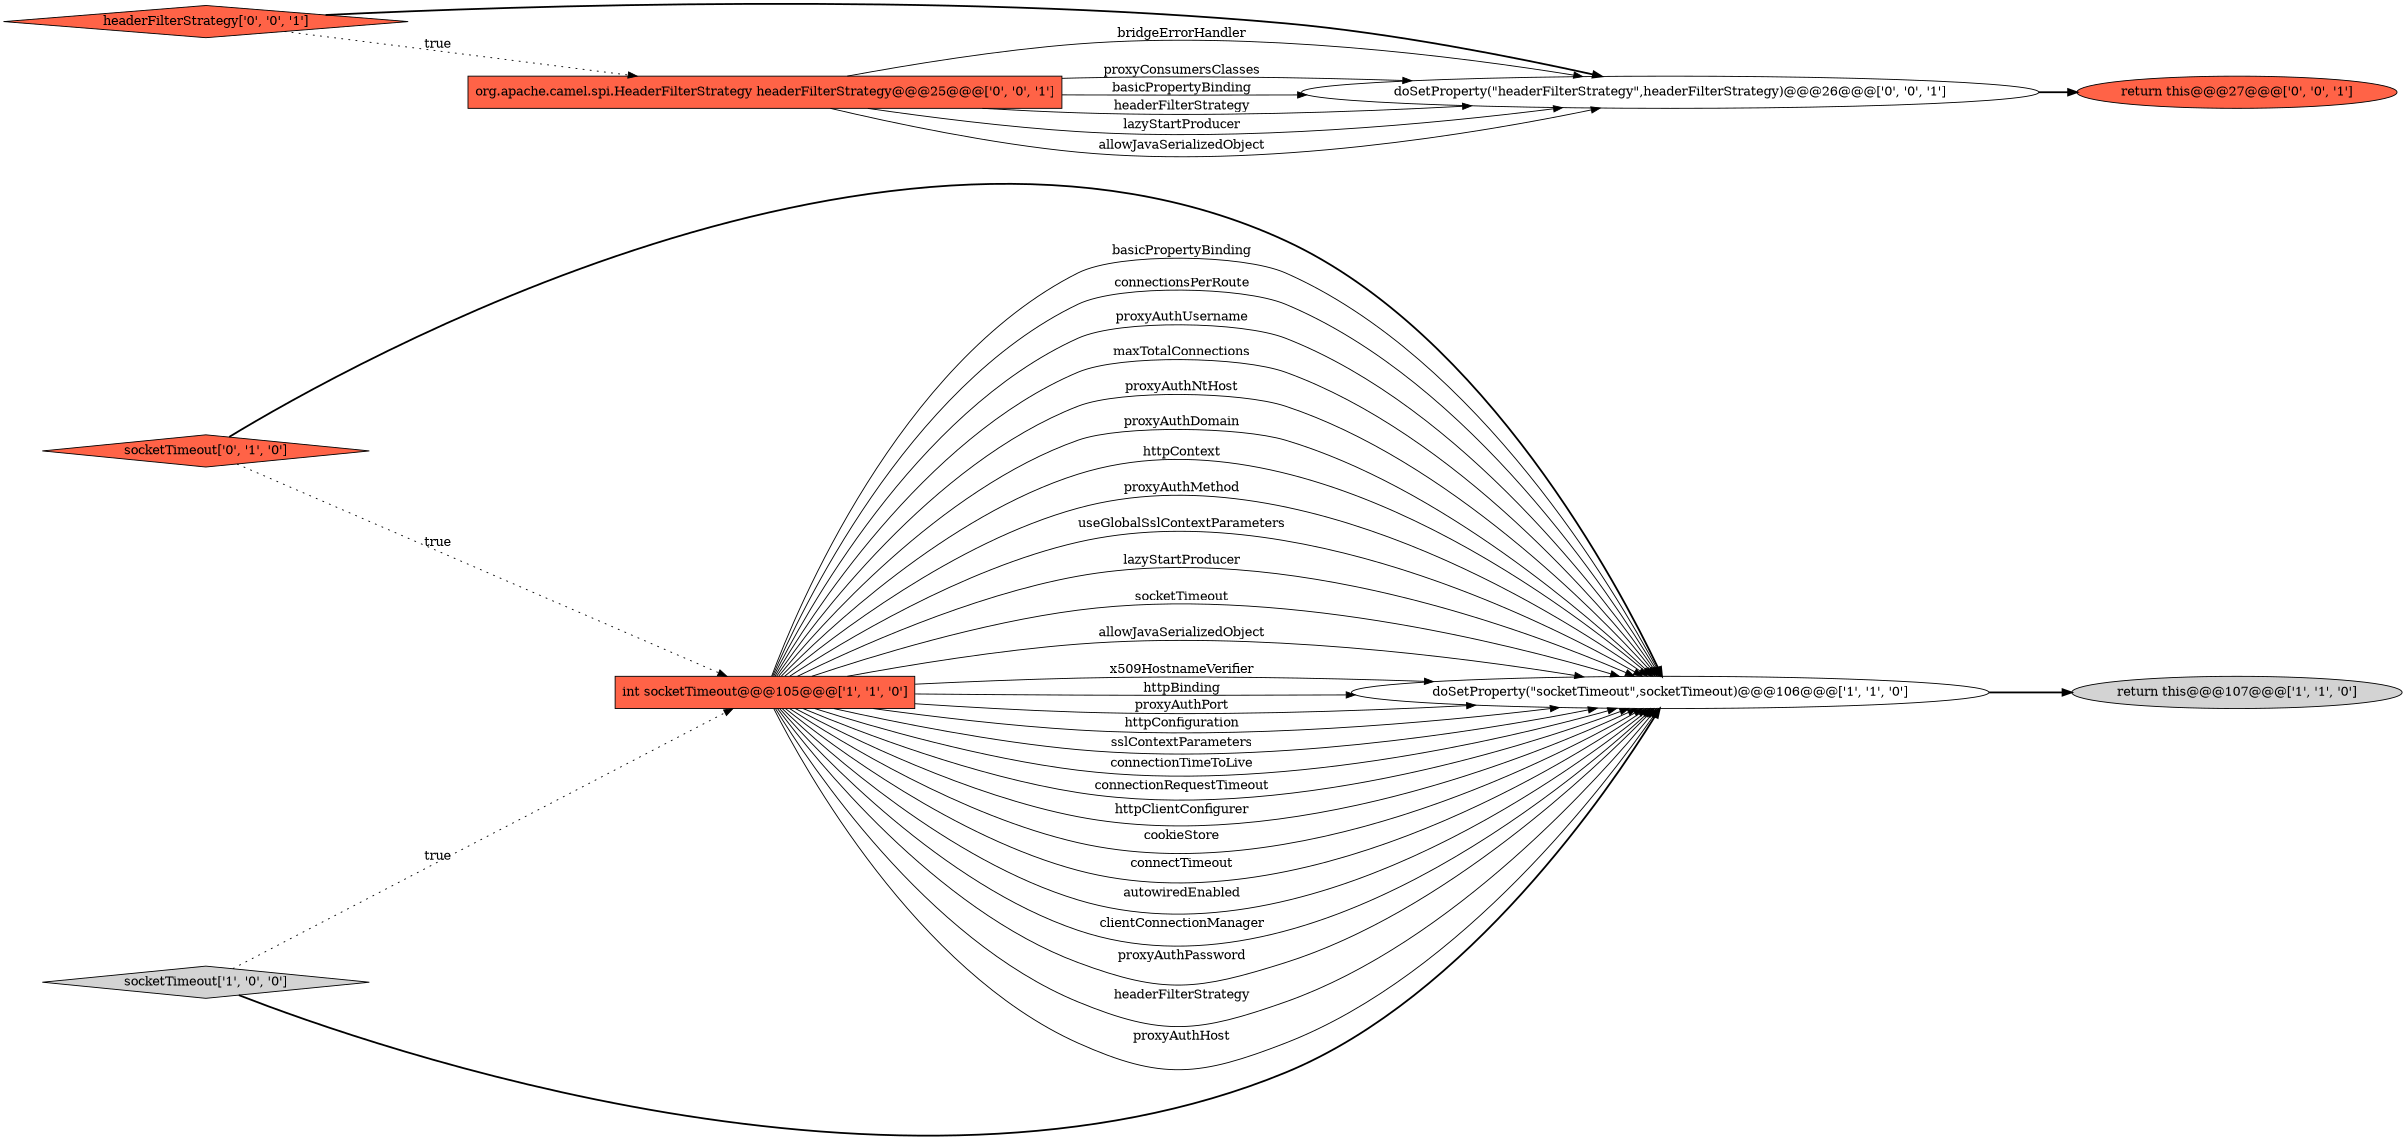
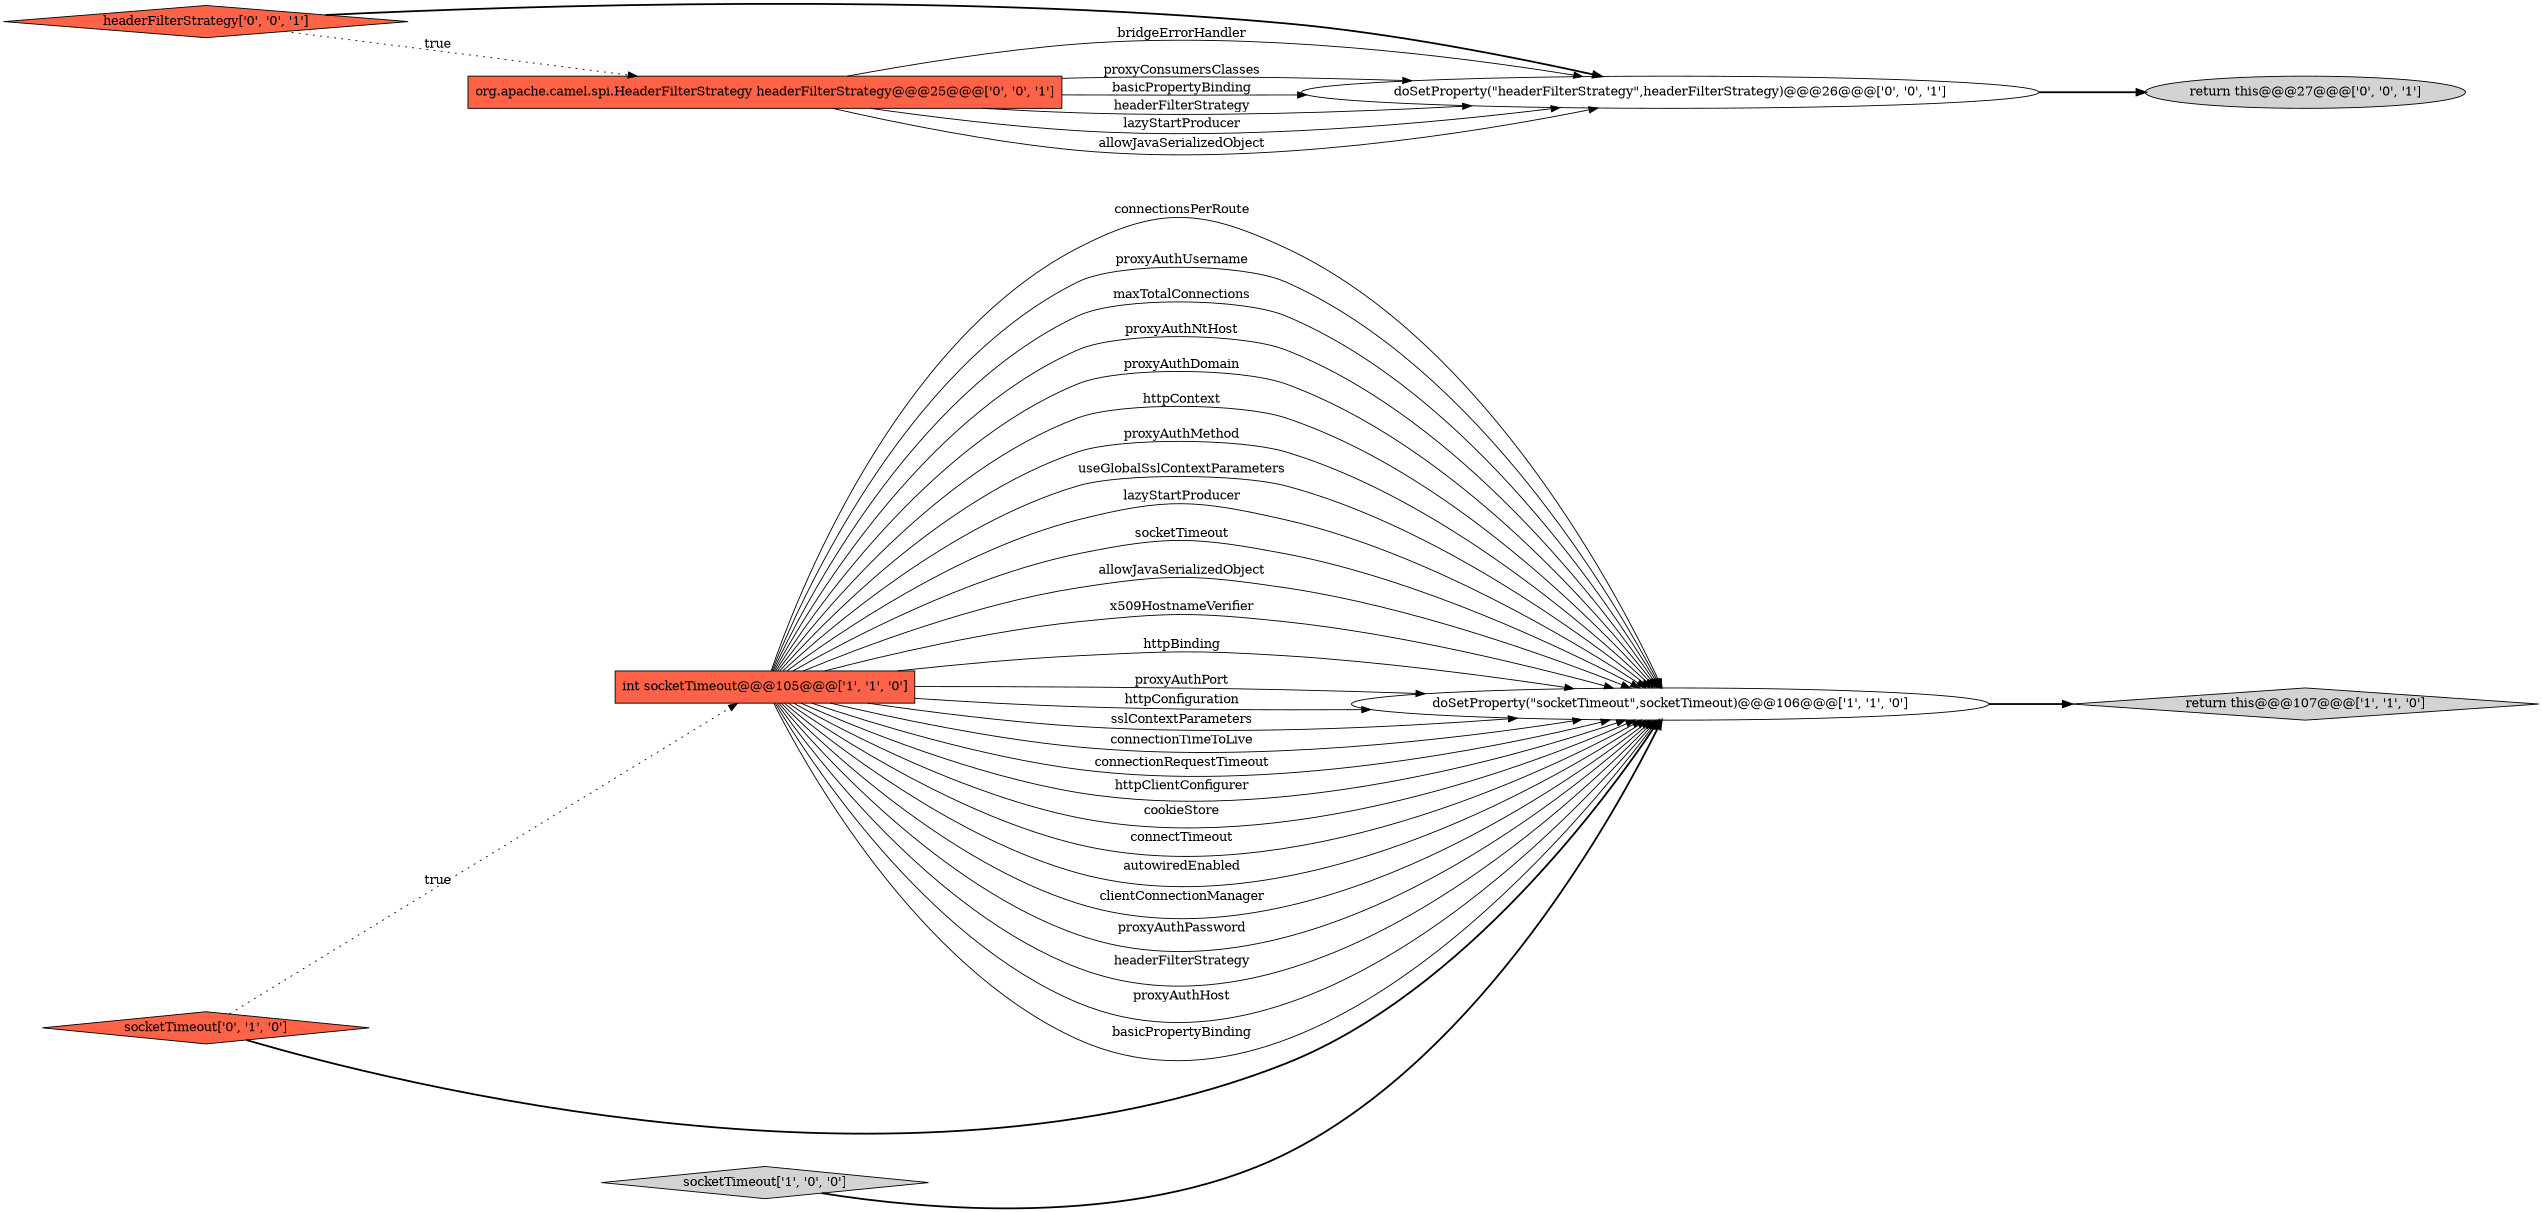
(2237, 92) -> (2305, 92)
(2237, 692) -> (2305, 704)
(479, 841) -> none
